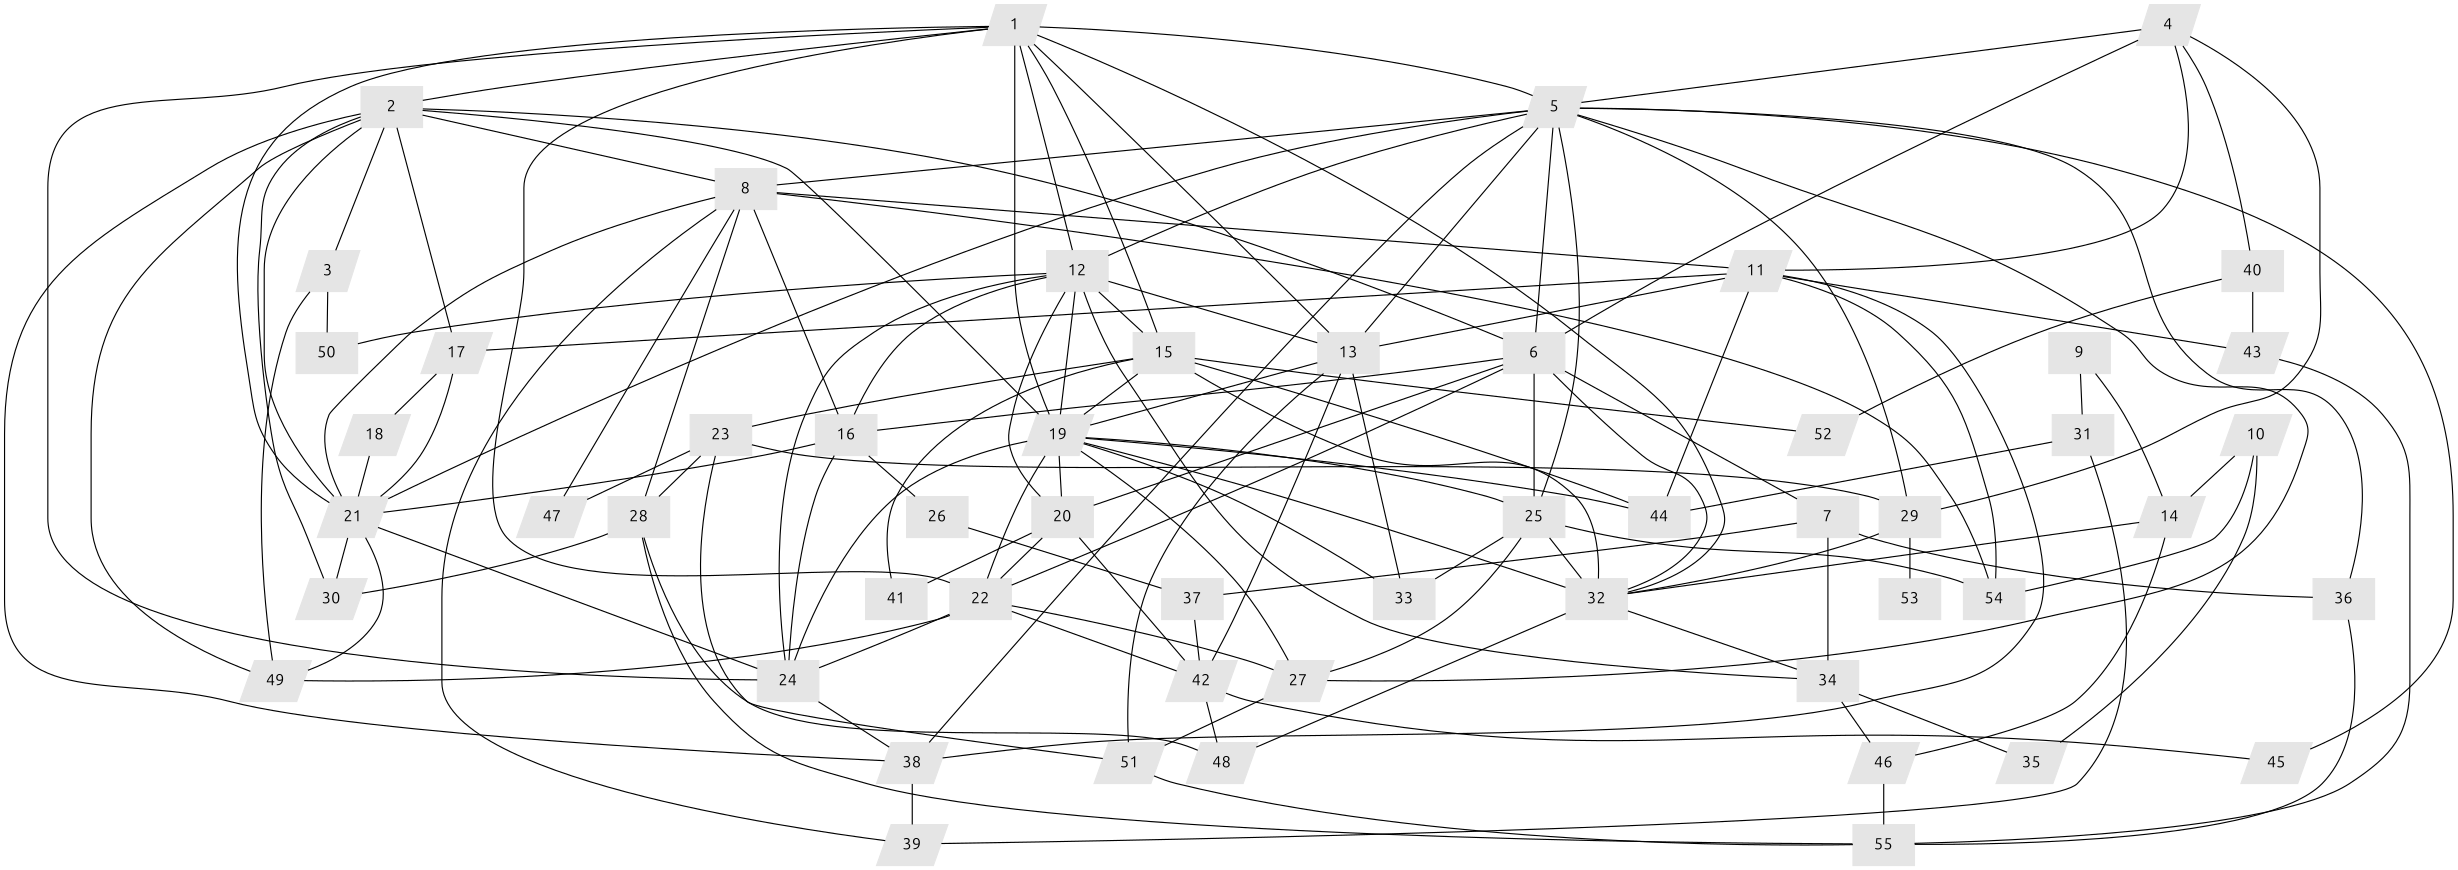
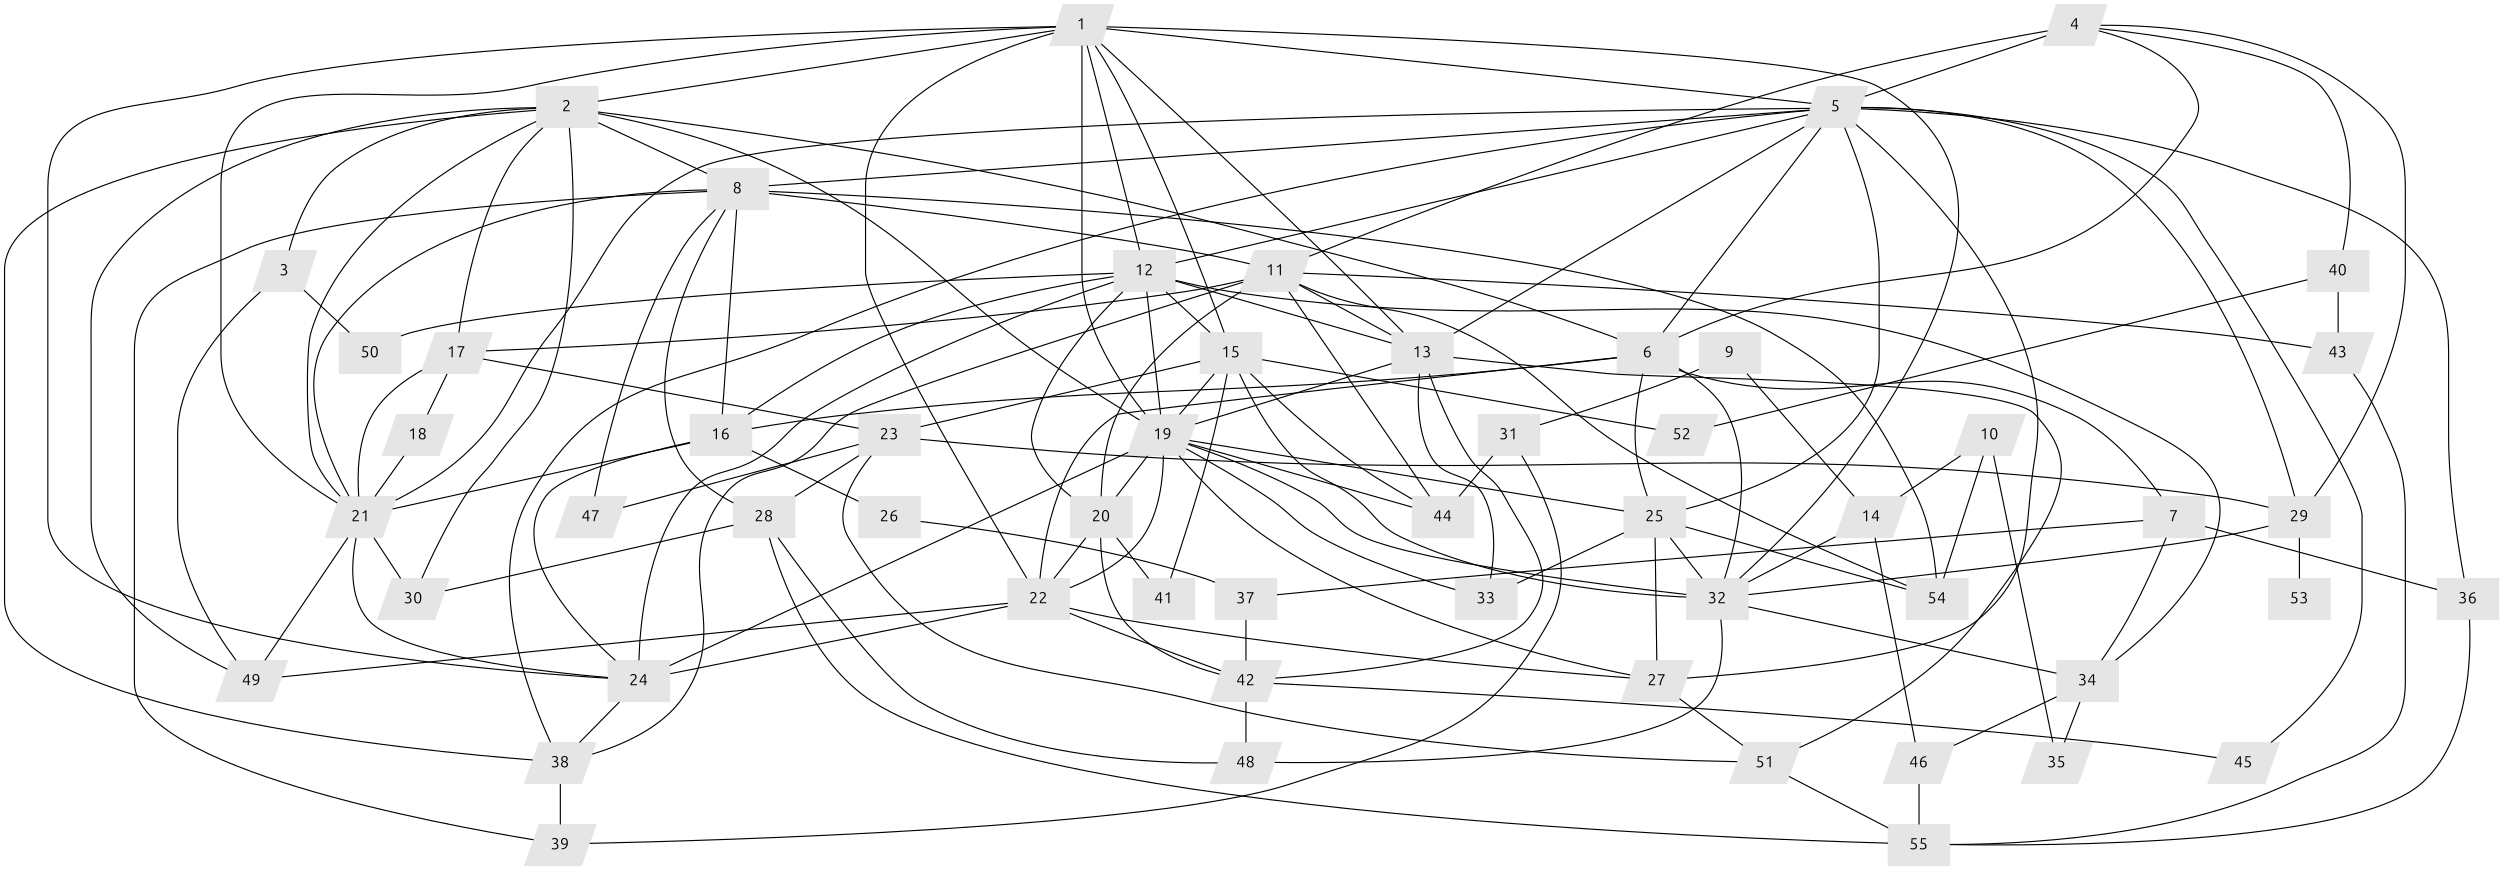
none -> (680, 395)
(1288, 439) -> (1164, 351)
